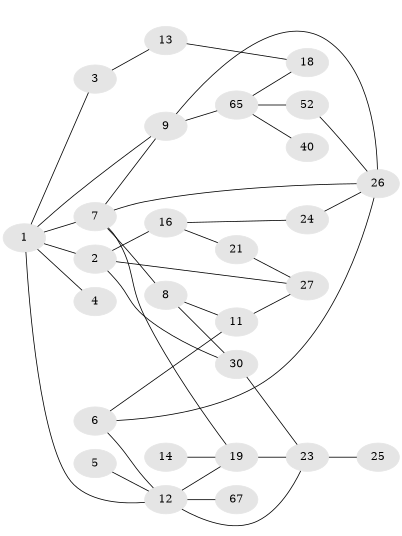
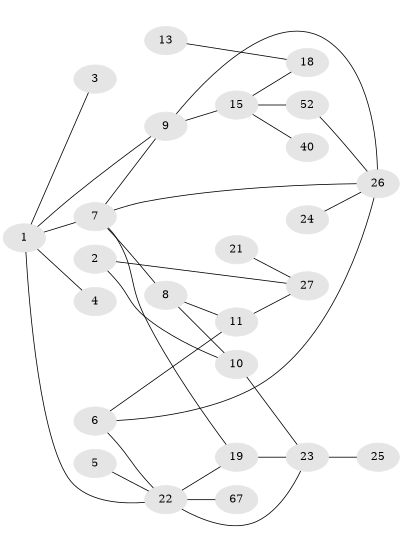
(131, 60) -> none
(237, 105) -> (237, 105)
(166, 223) -> none
(60, 249) -> none
(237, 364) -> (237, 364)
(166, 457) -> none
(166, 500) -> (166, 500)
